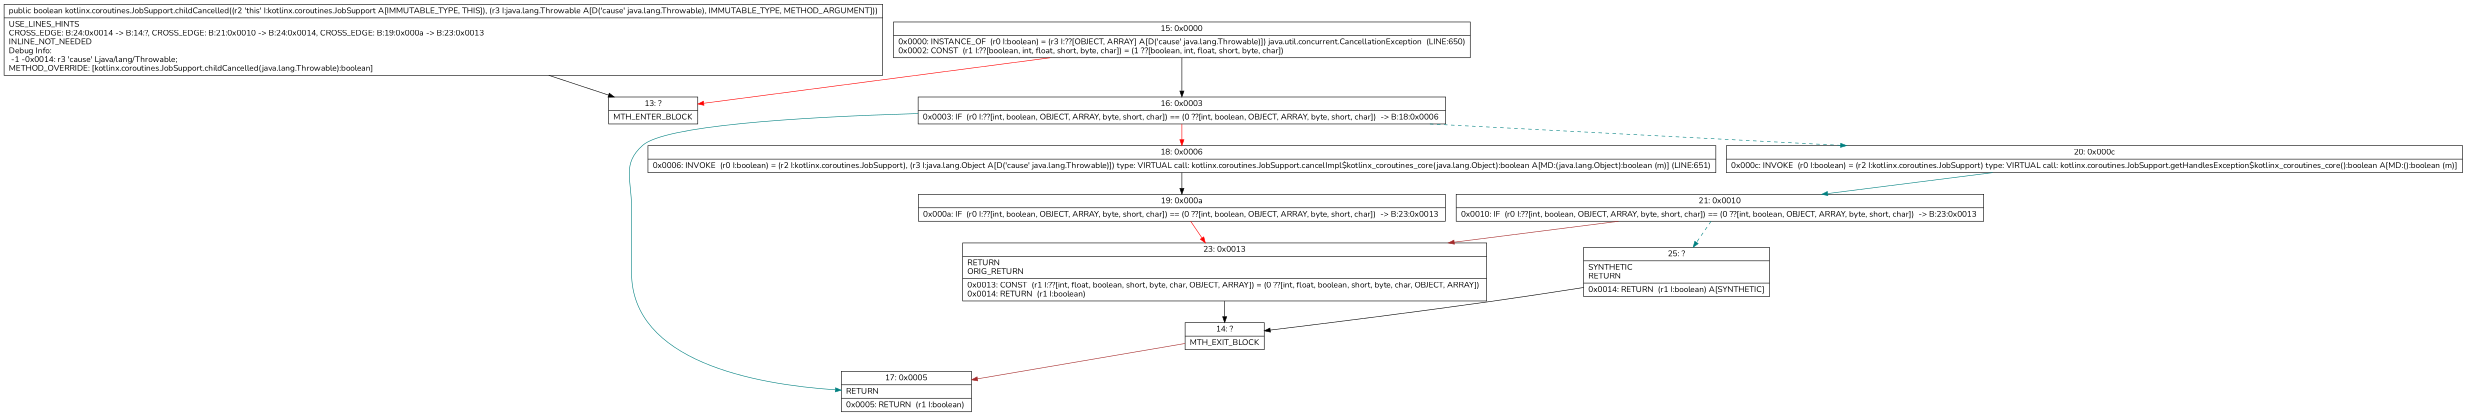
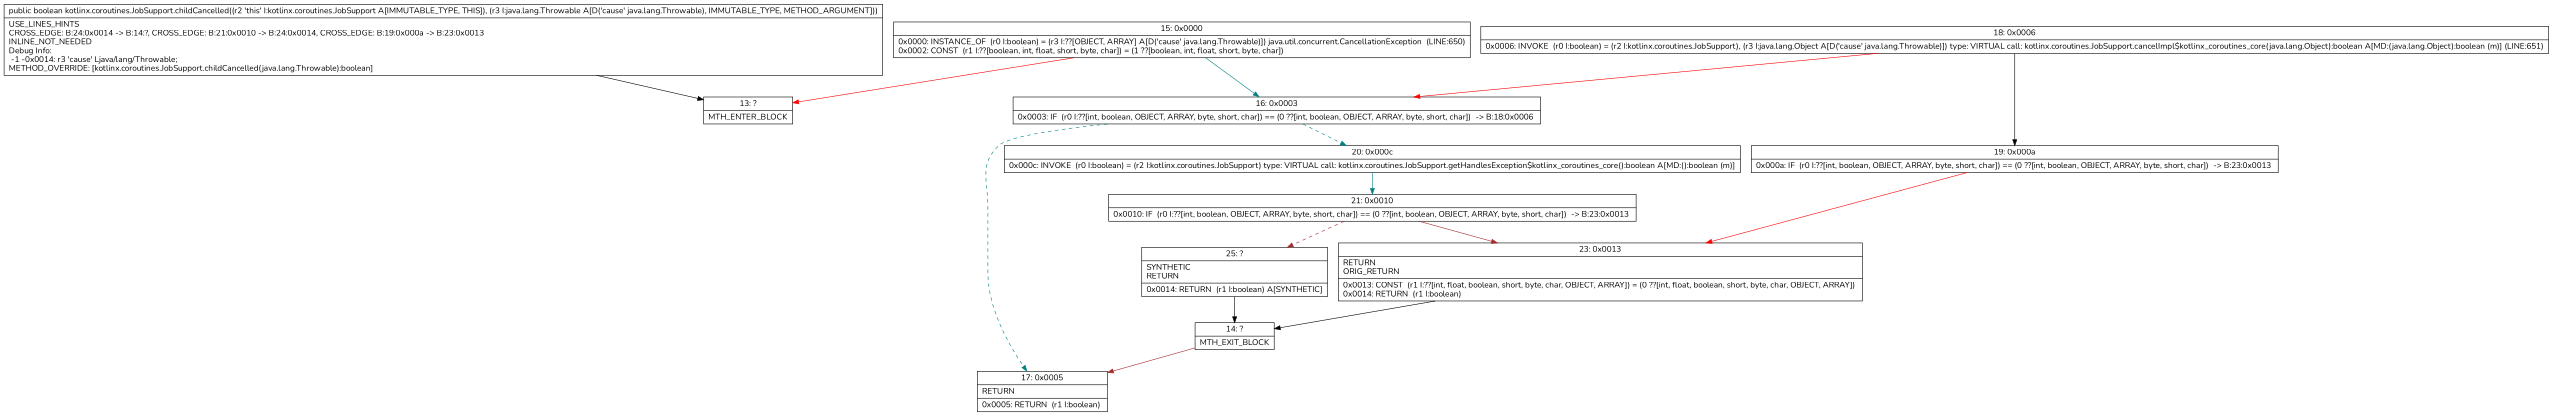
(1182, 74) -> (1230, 76)
(1182, 132) -> (1649, 75)
(631, 196) -> (988, 202)
(1704, 232) -> (1318, 233)
